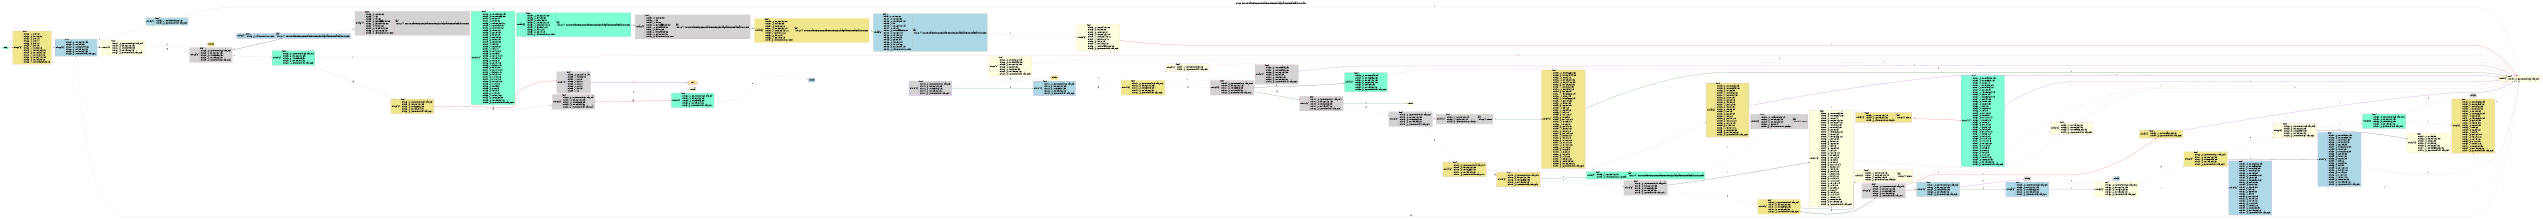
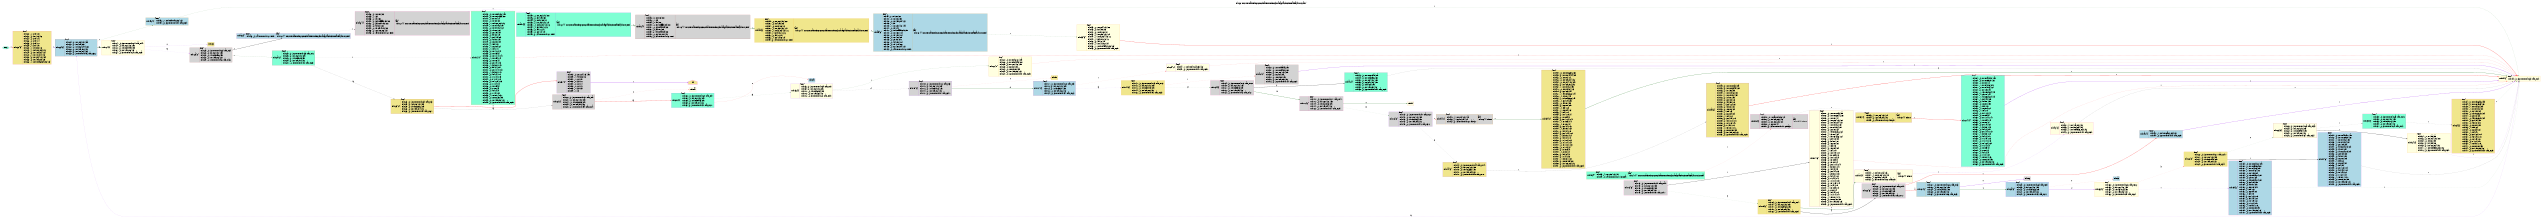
(2122, 75) -> (2122, 75)
(693, 82) -> (693, 82)
none -> (812, 91)
(2473, 96) -> none
(2161, 134) -> (2161, 134)
(1518, 180) -> none
